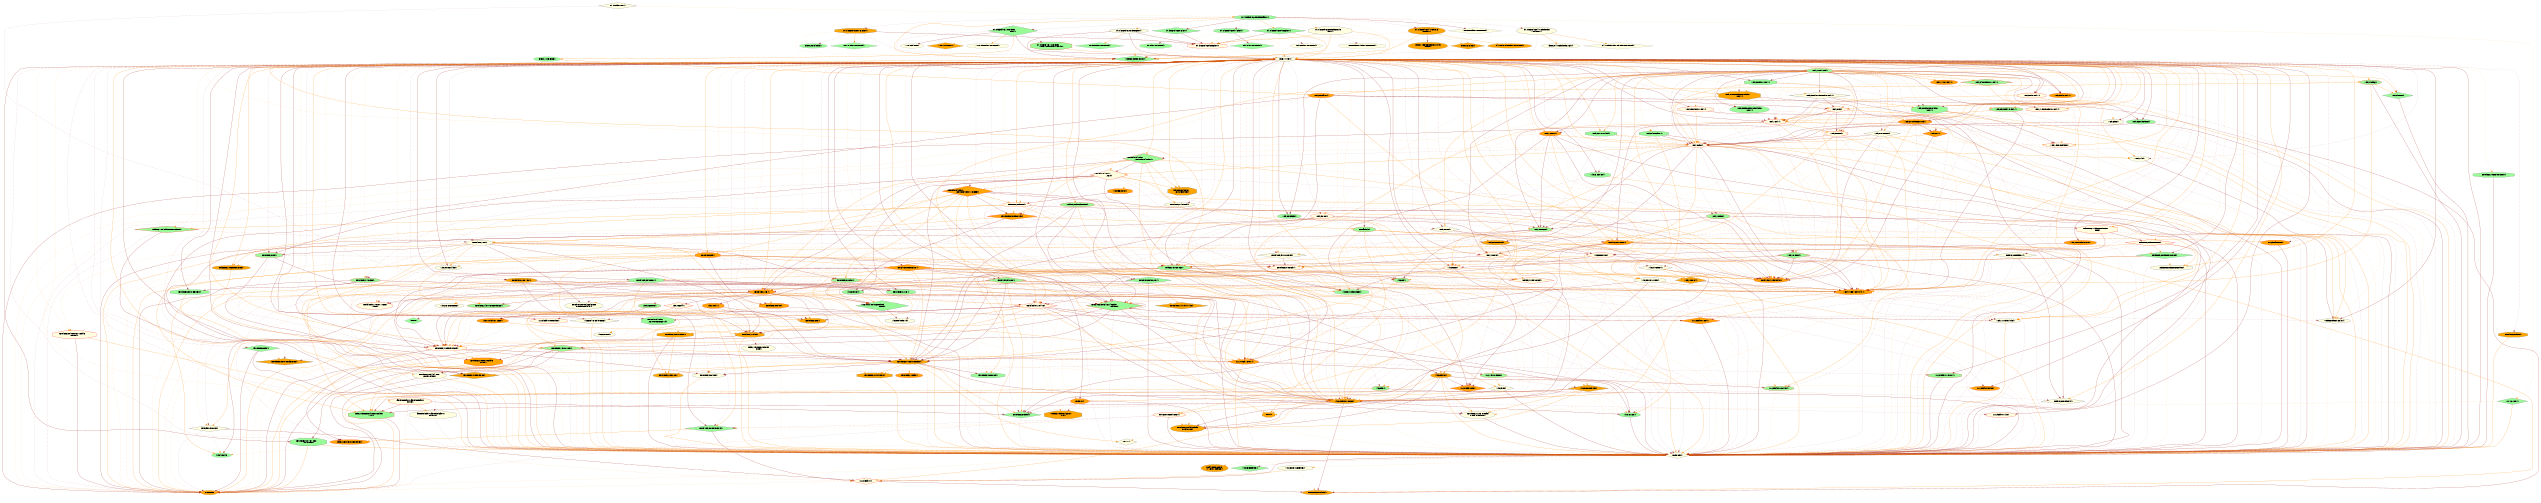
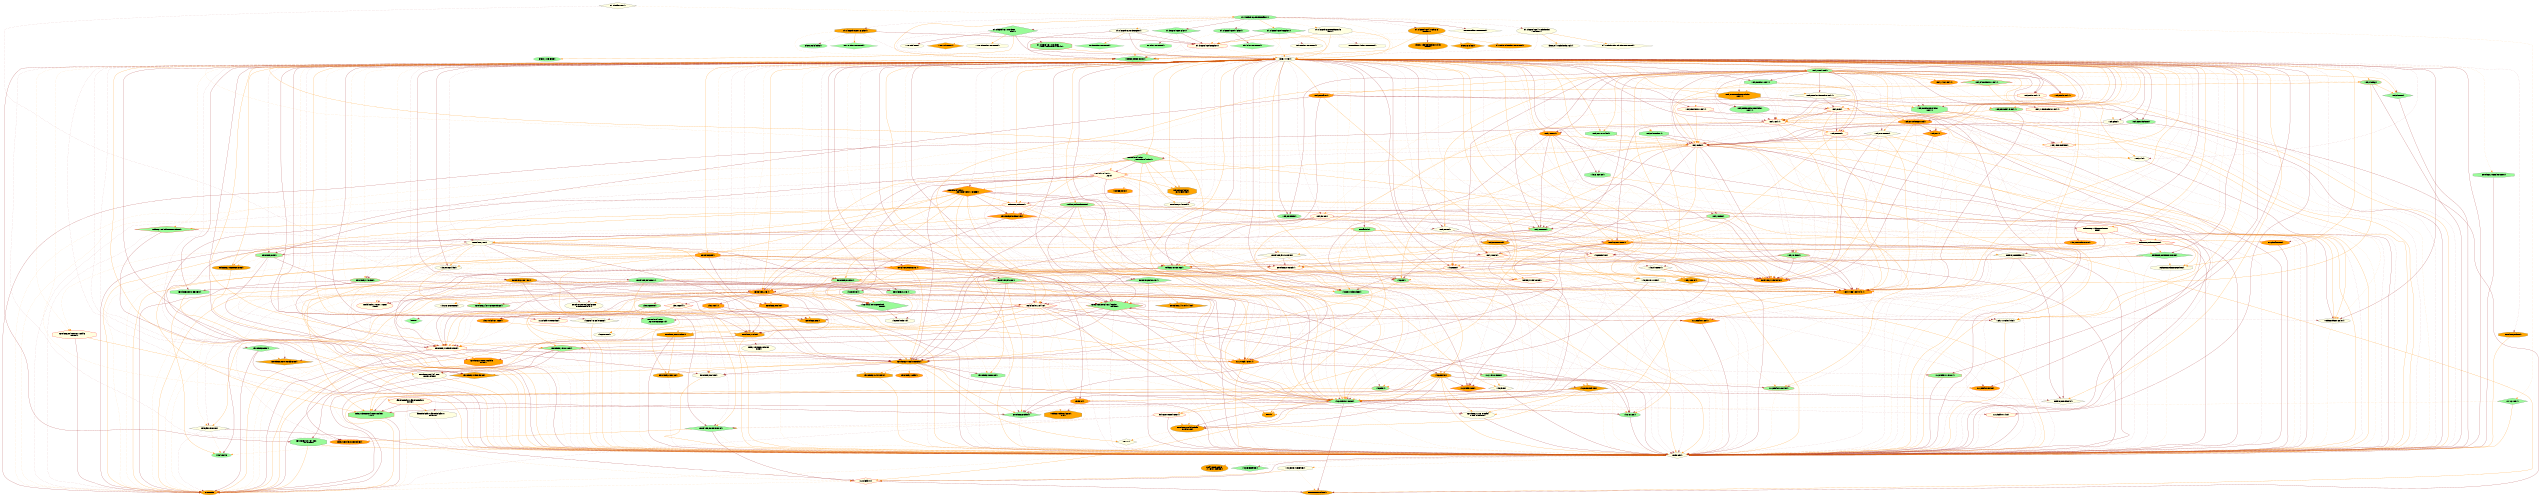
(934, 77) -> (1306, 75)
none -> (1523, 182)
(1344, 401) -> (1344, 401)
